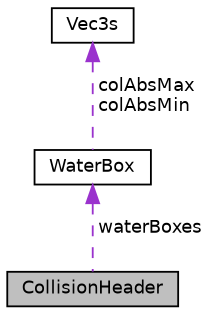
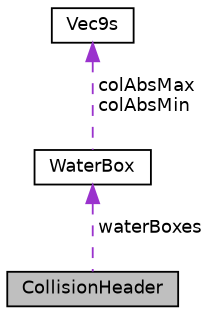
(93, 25) -> (93, 25)
